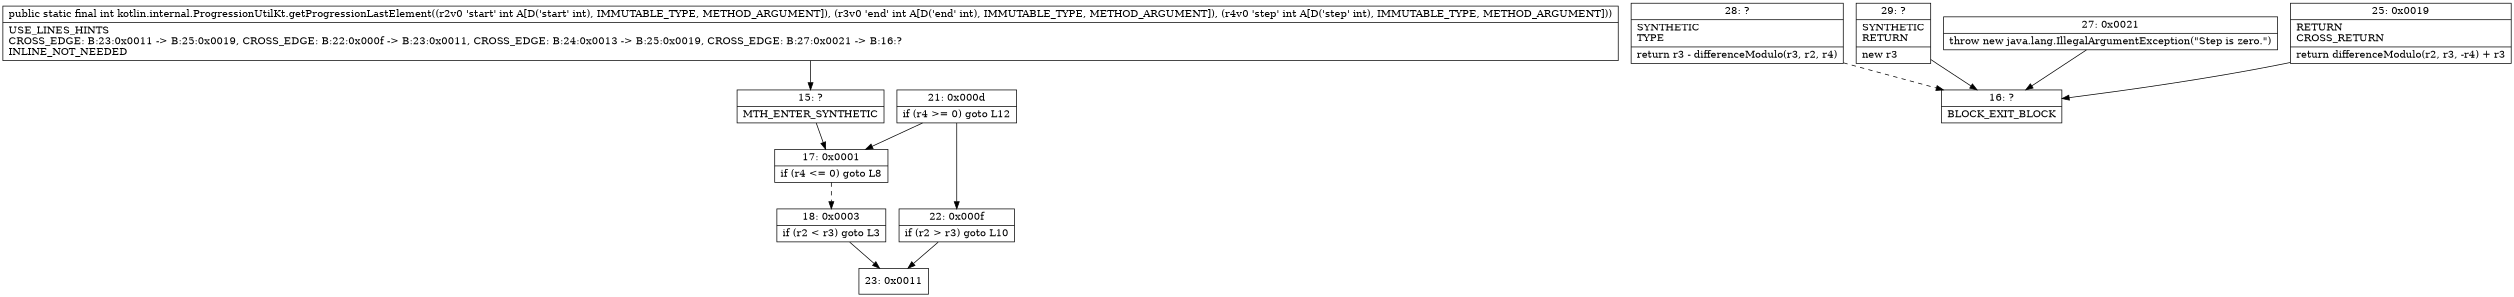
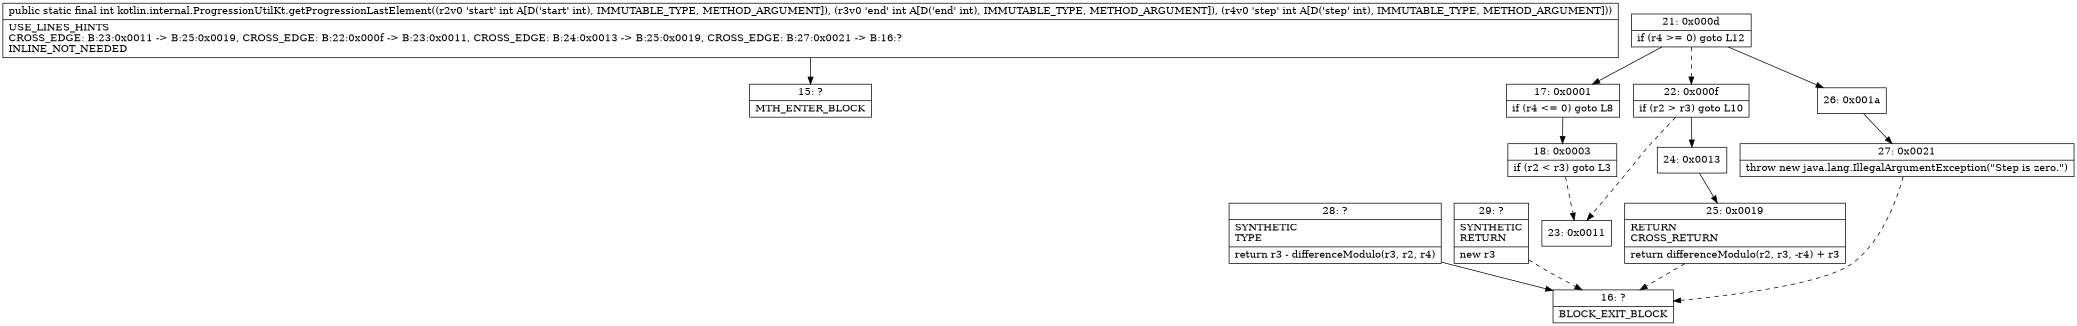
(2059, 68) -> (1818, 278)
(1951, 73) -> (1552, 273)
(1890, 75) -> (1494, 276)
(2180, 82) -> (1666, 275)
none -> (1852, 101)
(811, 114) -> (811, 109)
(820, 133) -> none
none -> (1692, 160)
(957, 162) -> (1691, 62)
(831, 192) -> (1563, 127)
(862, 253) -> (1569, 195)
(926, 253) -> (1633, 165)
